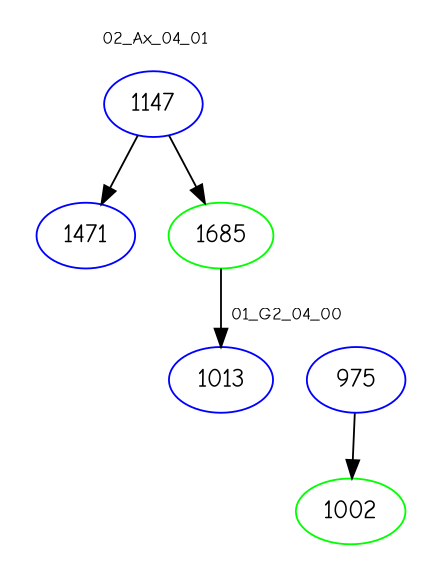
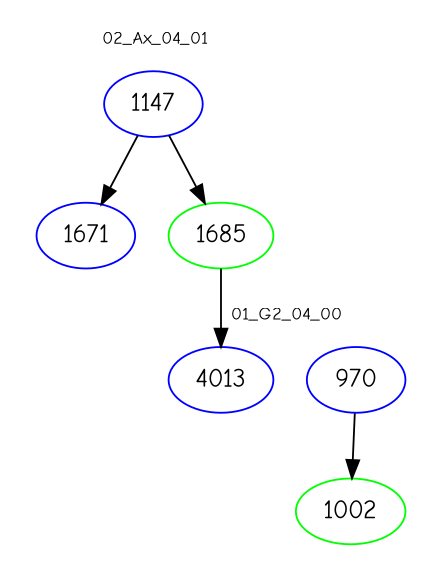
(86, 236) -> (86, 236)
(221, 380) -> (221, 380)
(356, 380) -> (356, 380)
